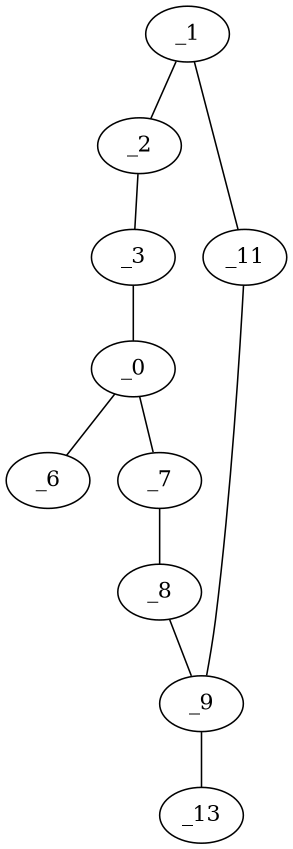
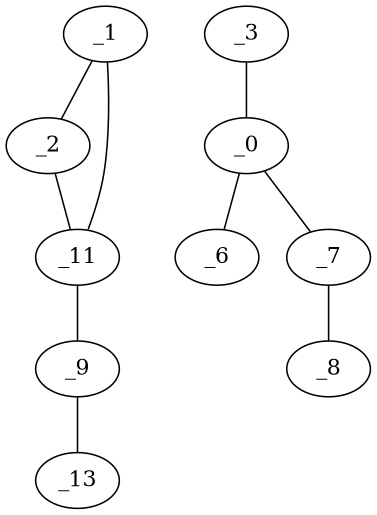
(136, 202) -> (63, 202)
(180, 648) -> none
